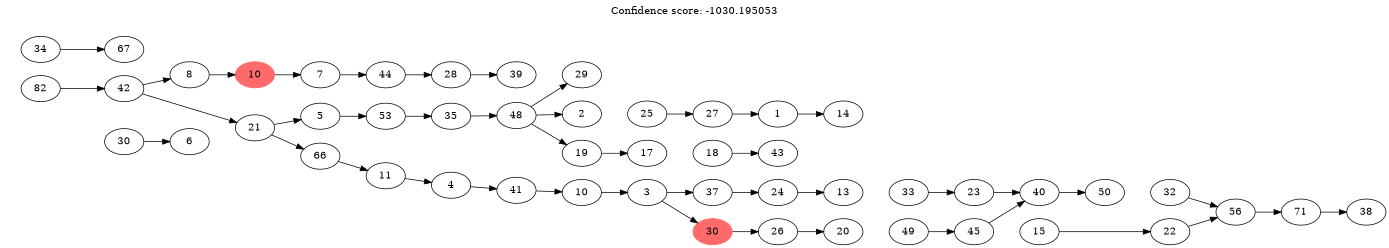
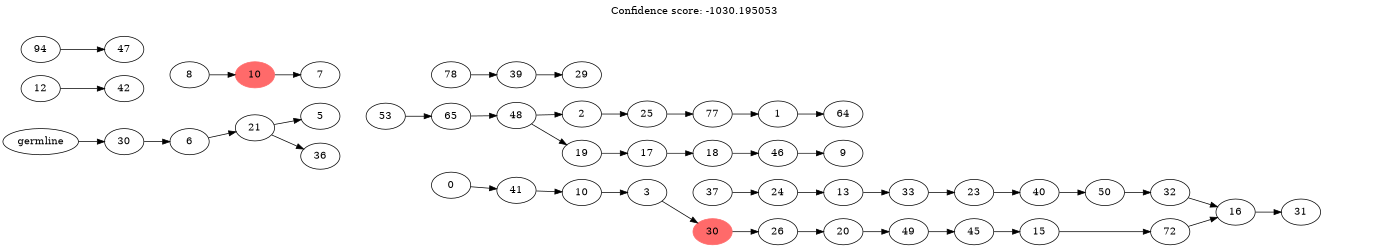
(41, 49) -> (41, 49)
(124, 49) -> (124, 49)
(386, 75) -> none
(451, 75) -> (451, 75)
(153, 82) -> none
(41, 89) -> (41, 89)
(546, 97) -> (546, 75)
(186, 107) -> (219, 136)
none -> (611, 114)
(713, 114) -> (713, 114)
(843, 114) -> (843, 114)
(349, 116) -> none
(451, 116) -> (451, 116)
none -> (41, 142)
none -> (676, 153)
(778, 153) -> (778, 153)
none -> (843, 153)
(320, 156) -> (320, 156)
(386, 176) -> none
(451, 185) -> (451, 185)
(676, 192) -> none
none -> (872, 192)
none -> (1134, 192)
(1236, 212) -> (1236, 212)
(1301, 212) -> (1301, 212)
(1366, 212) -> none
(1004, 214) -> (1003, 232)
none -> (872, 232)
(1170, 232) -> (1170, 232)
